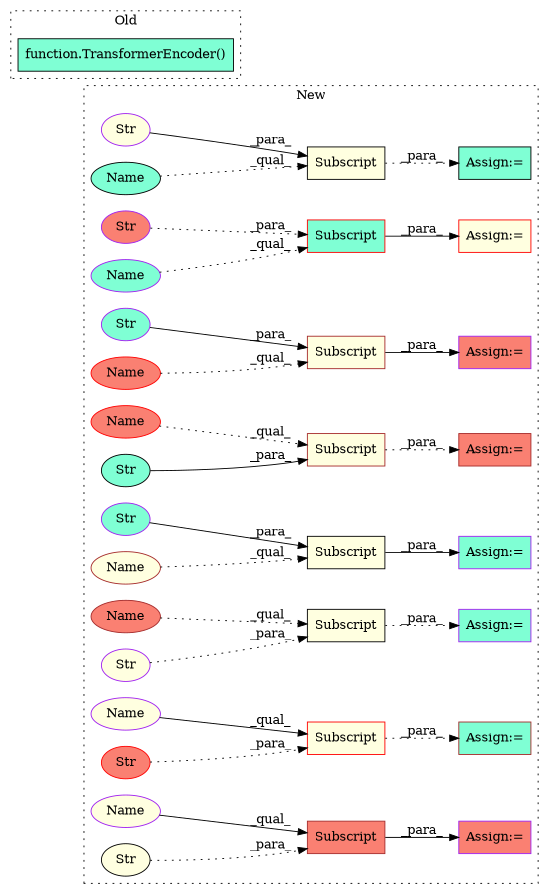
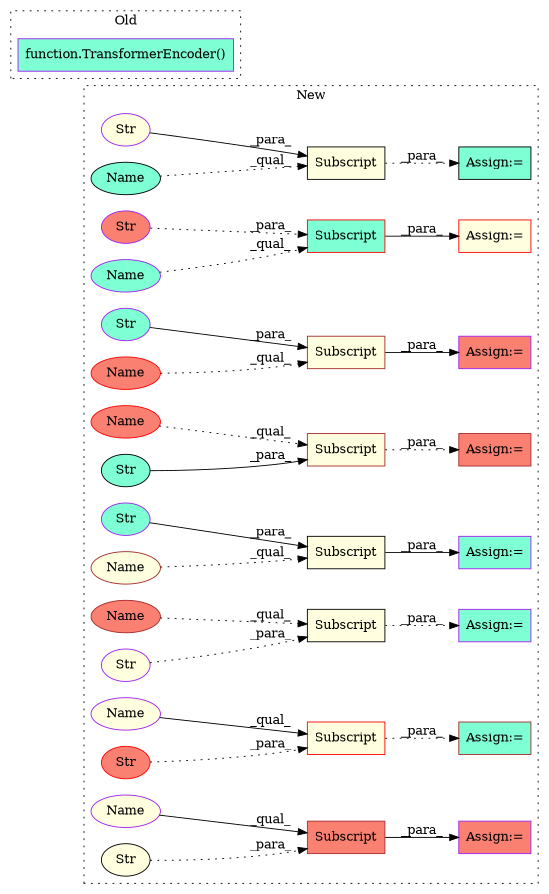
(126, 55) -> (126, 55)
